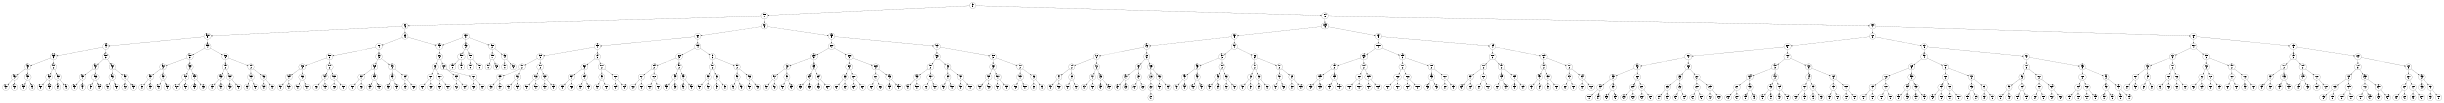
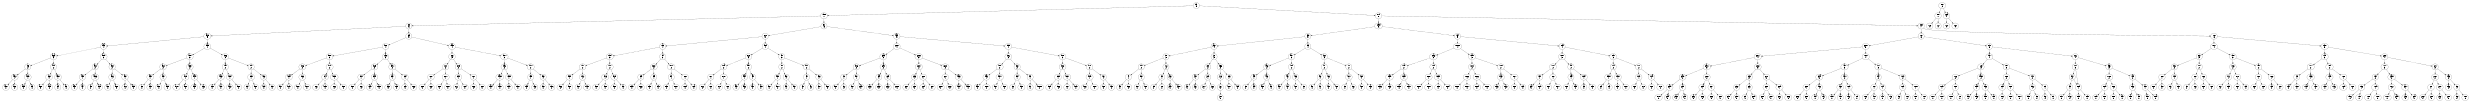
(453, 41) -> (477, 51)
(2032, 72) -> (2077, 77)
(1539, 77) -> (1609, 77)
(1933, 98) -> none
